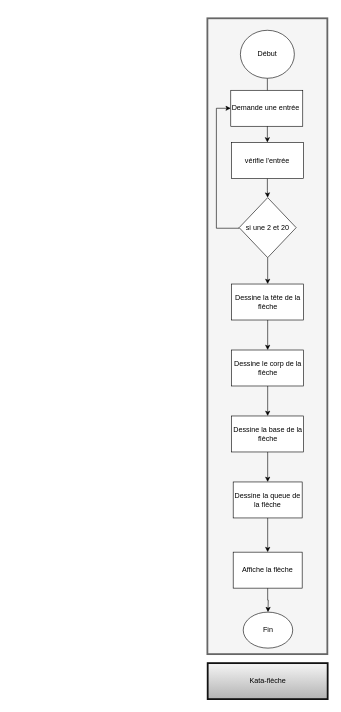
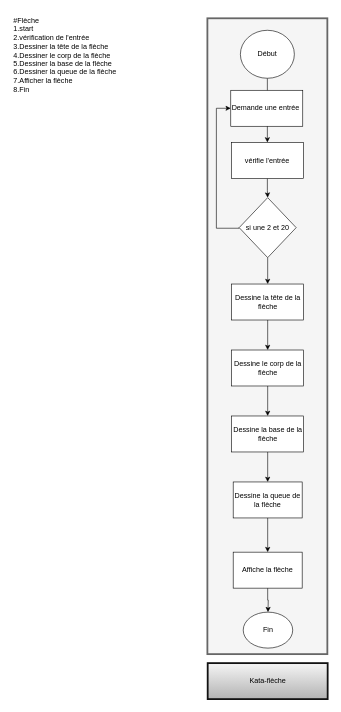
none -> (72, 57)
